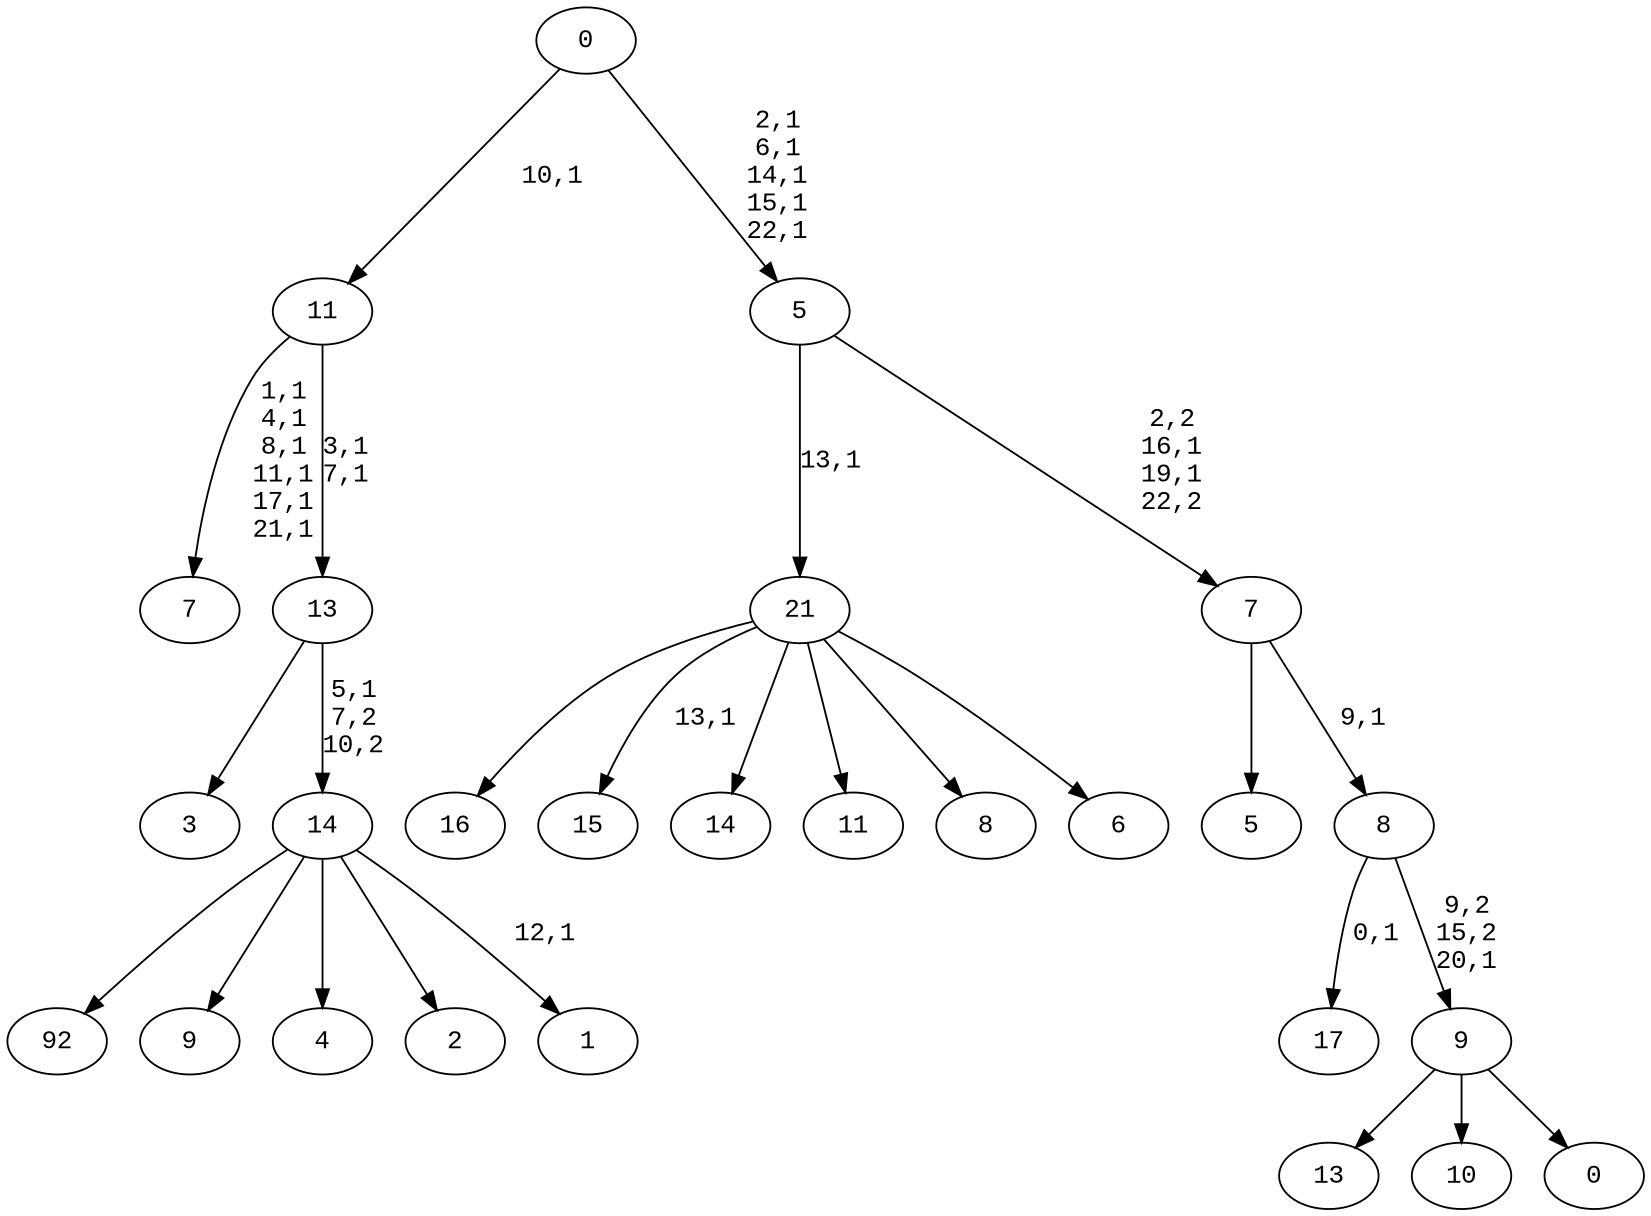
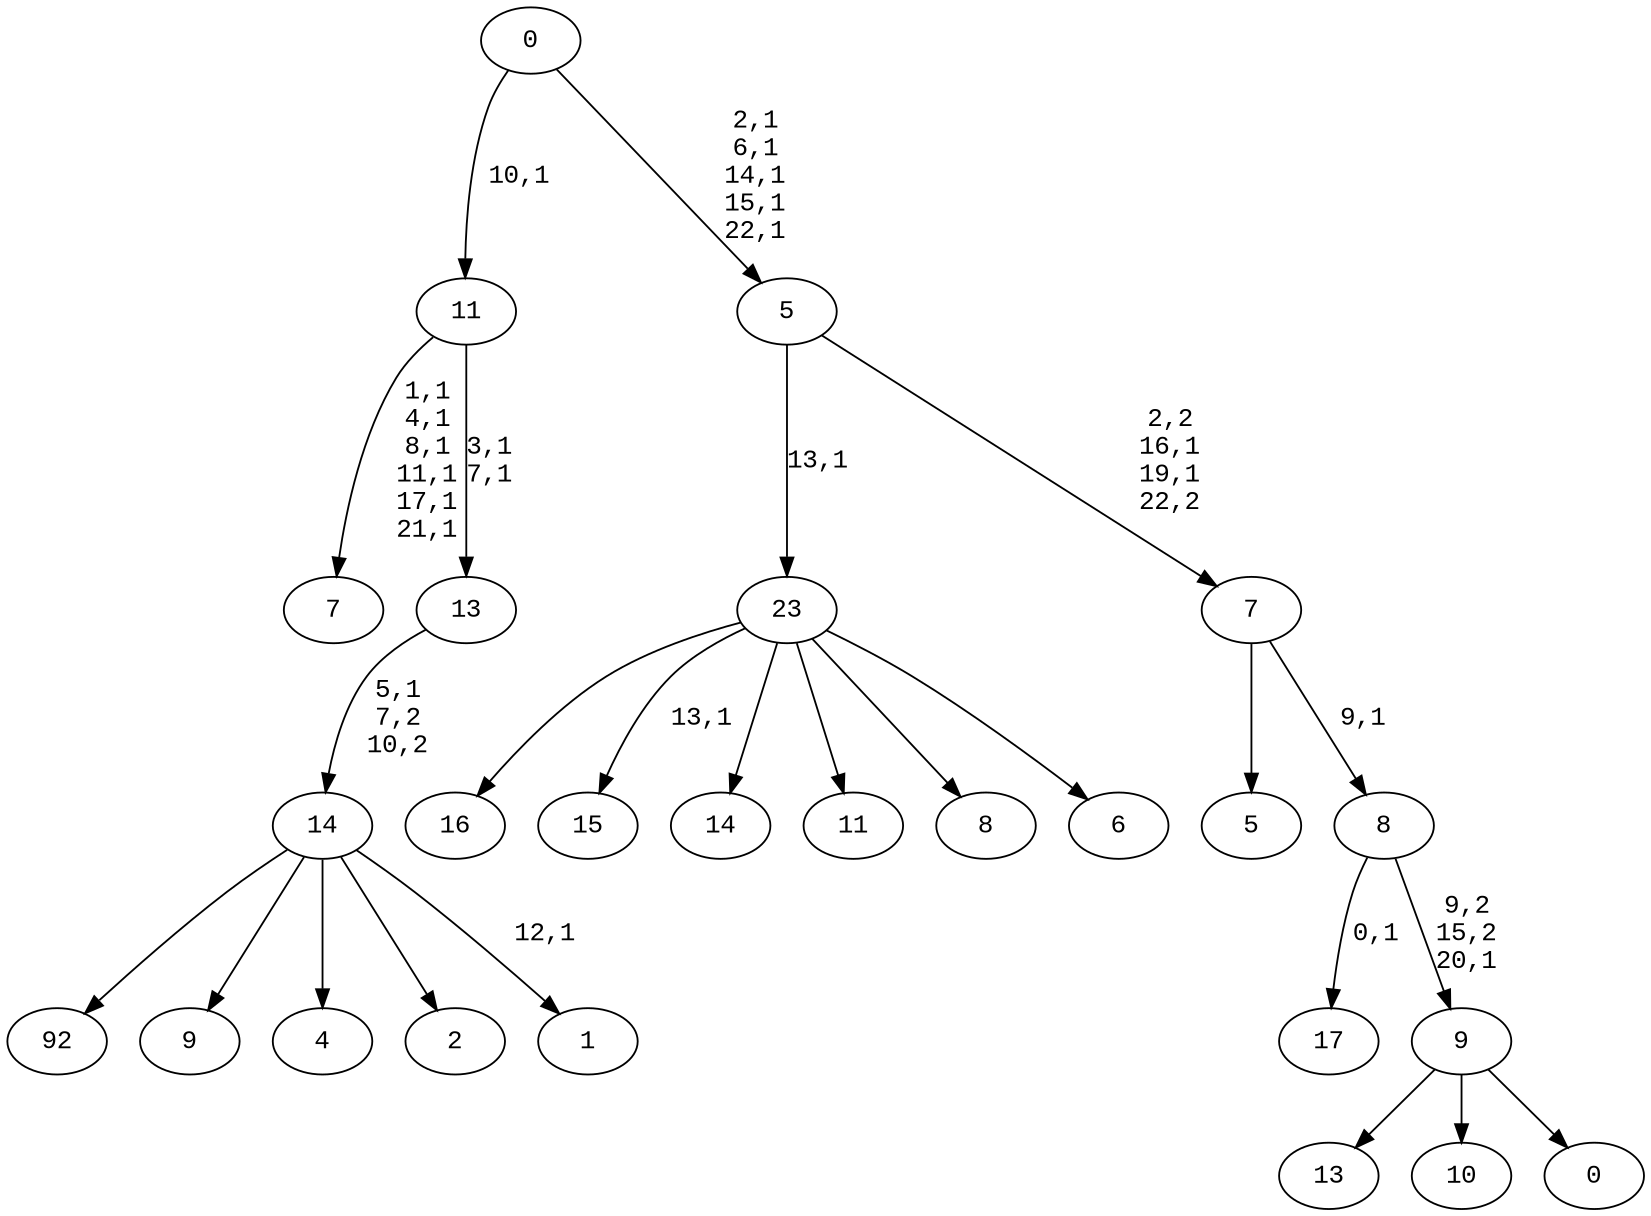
(800, 610) -> (787, 610)
(190, 826) -> none
